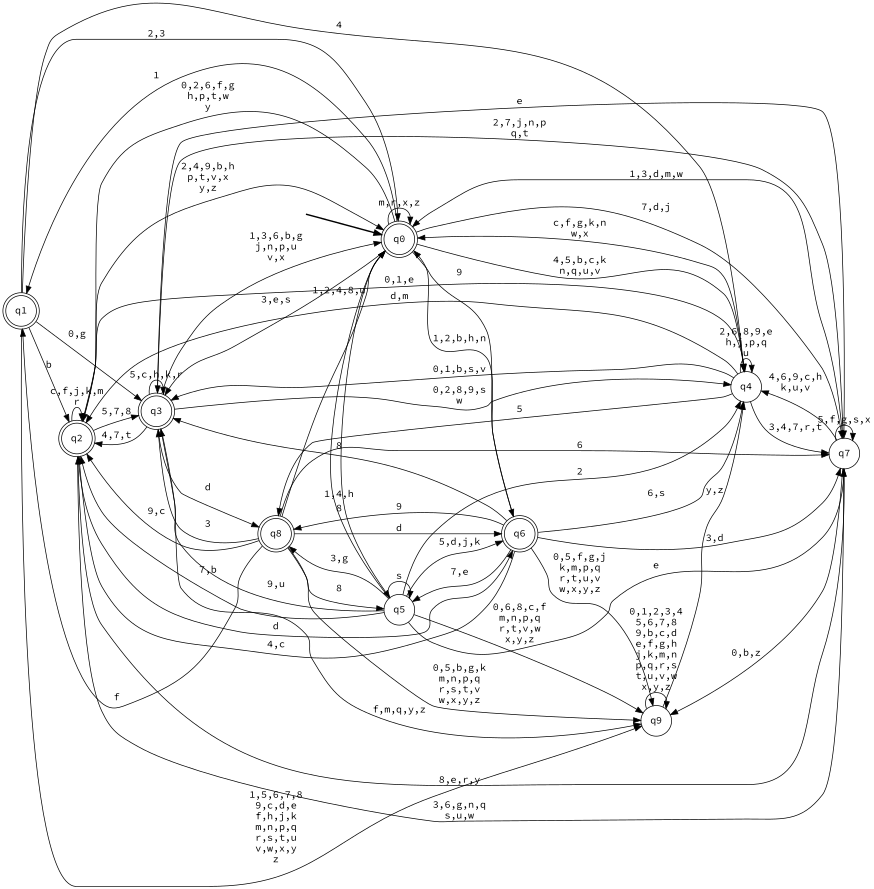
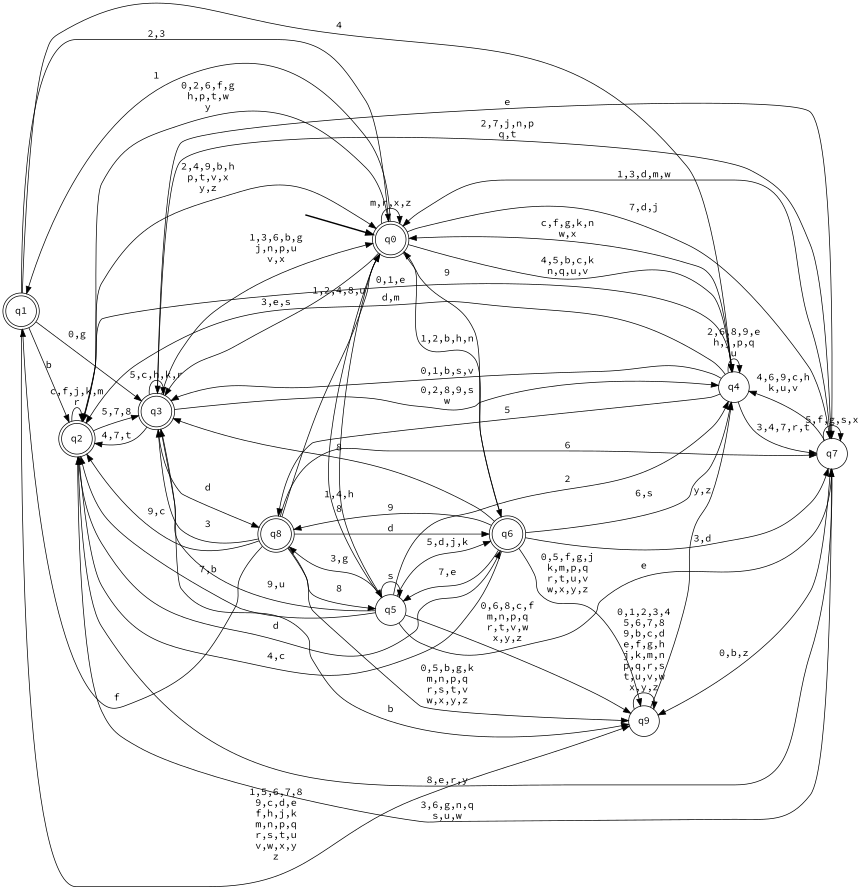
(399, 710) -> (391, 709)
